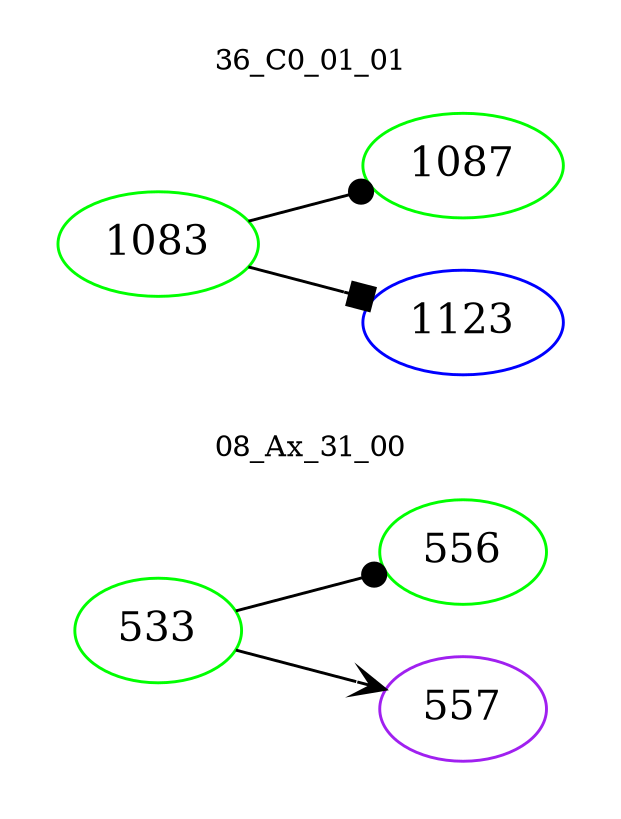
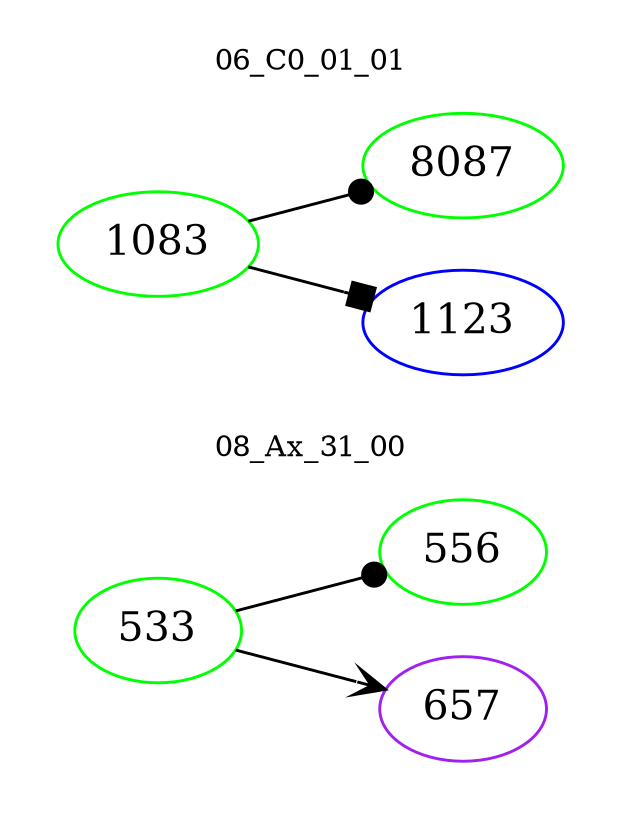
(311, 62) -> (311, 62)
(463, 166) -> (463, 166)
(463, 709) -> (463, 709)
